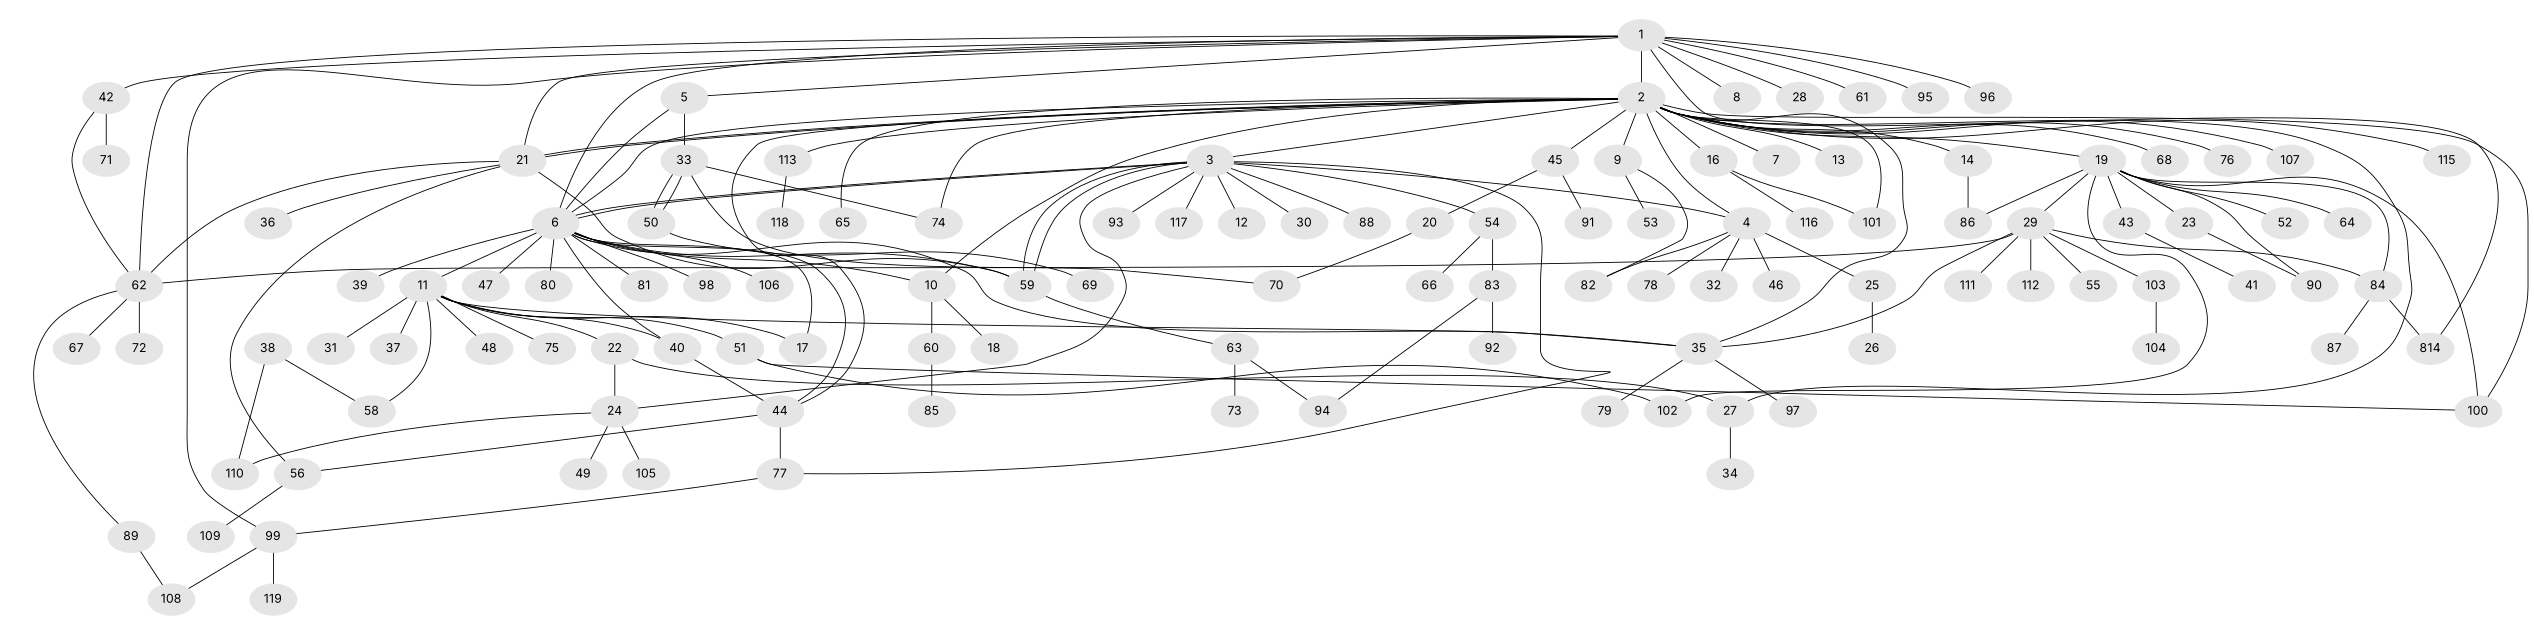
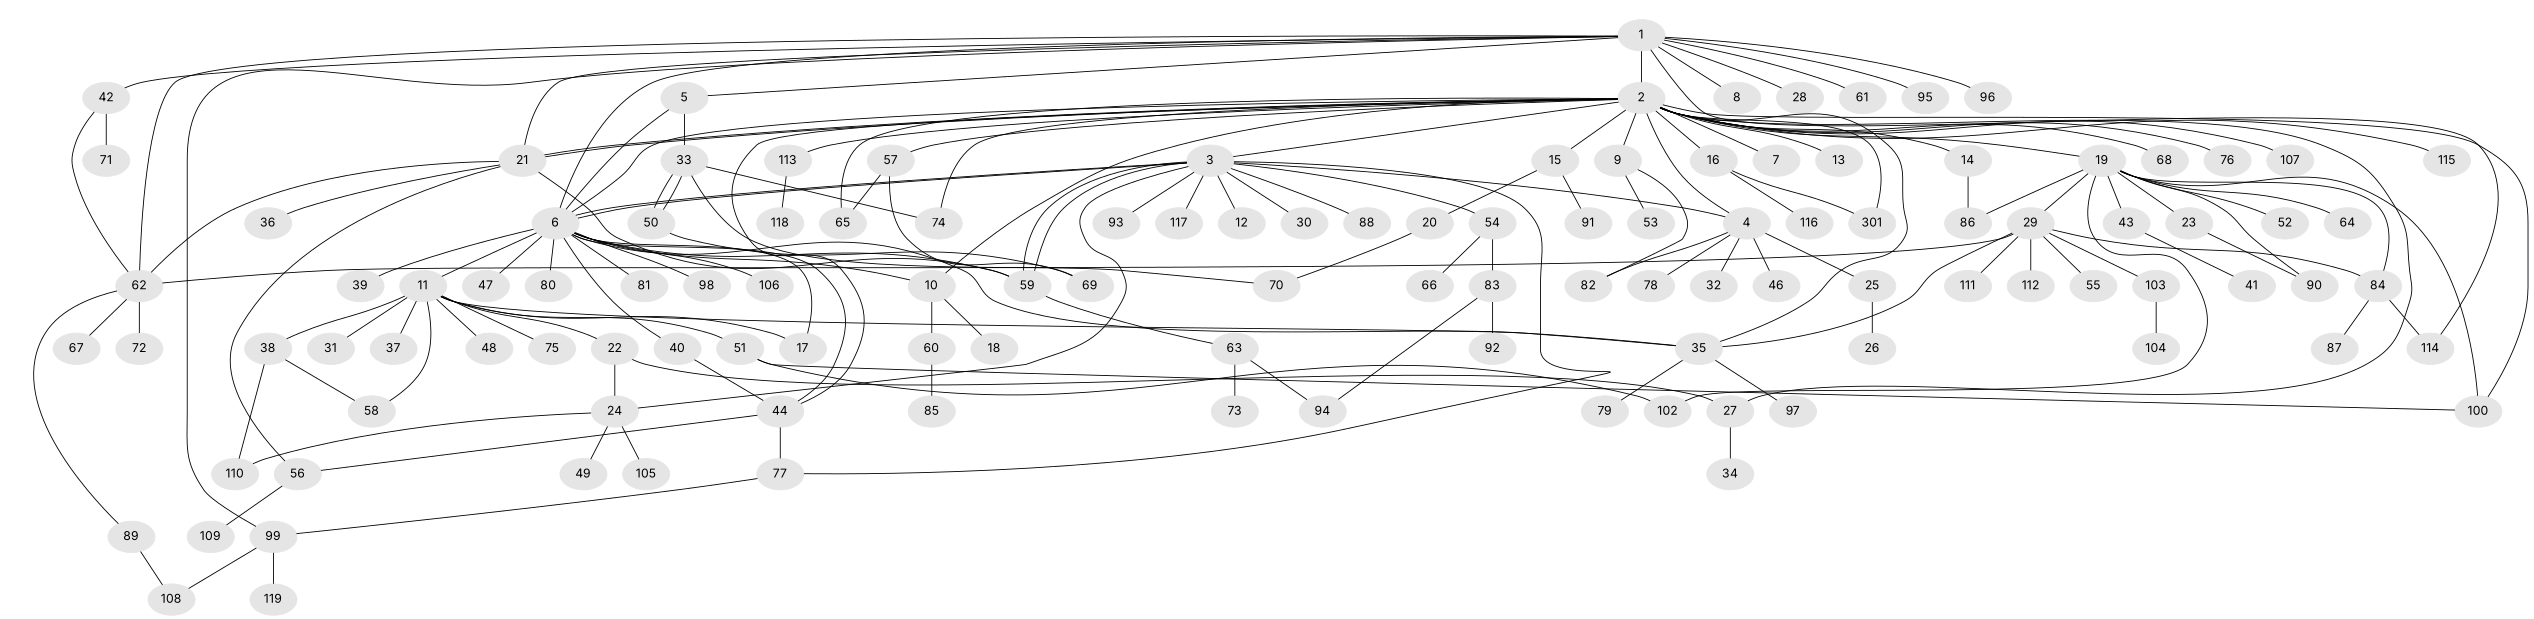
none -> (891, 161)
(1555, 161) -> (1555, 161)
(1872, 223) -> (1872, 223)
(606, 323) -> (346, 317)
(2430, 349) -> (2430, 349)
